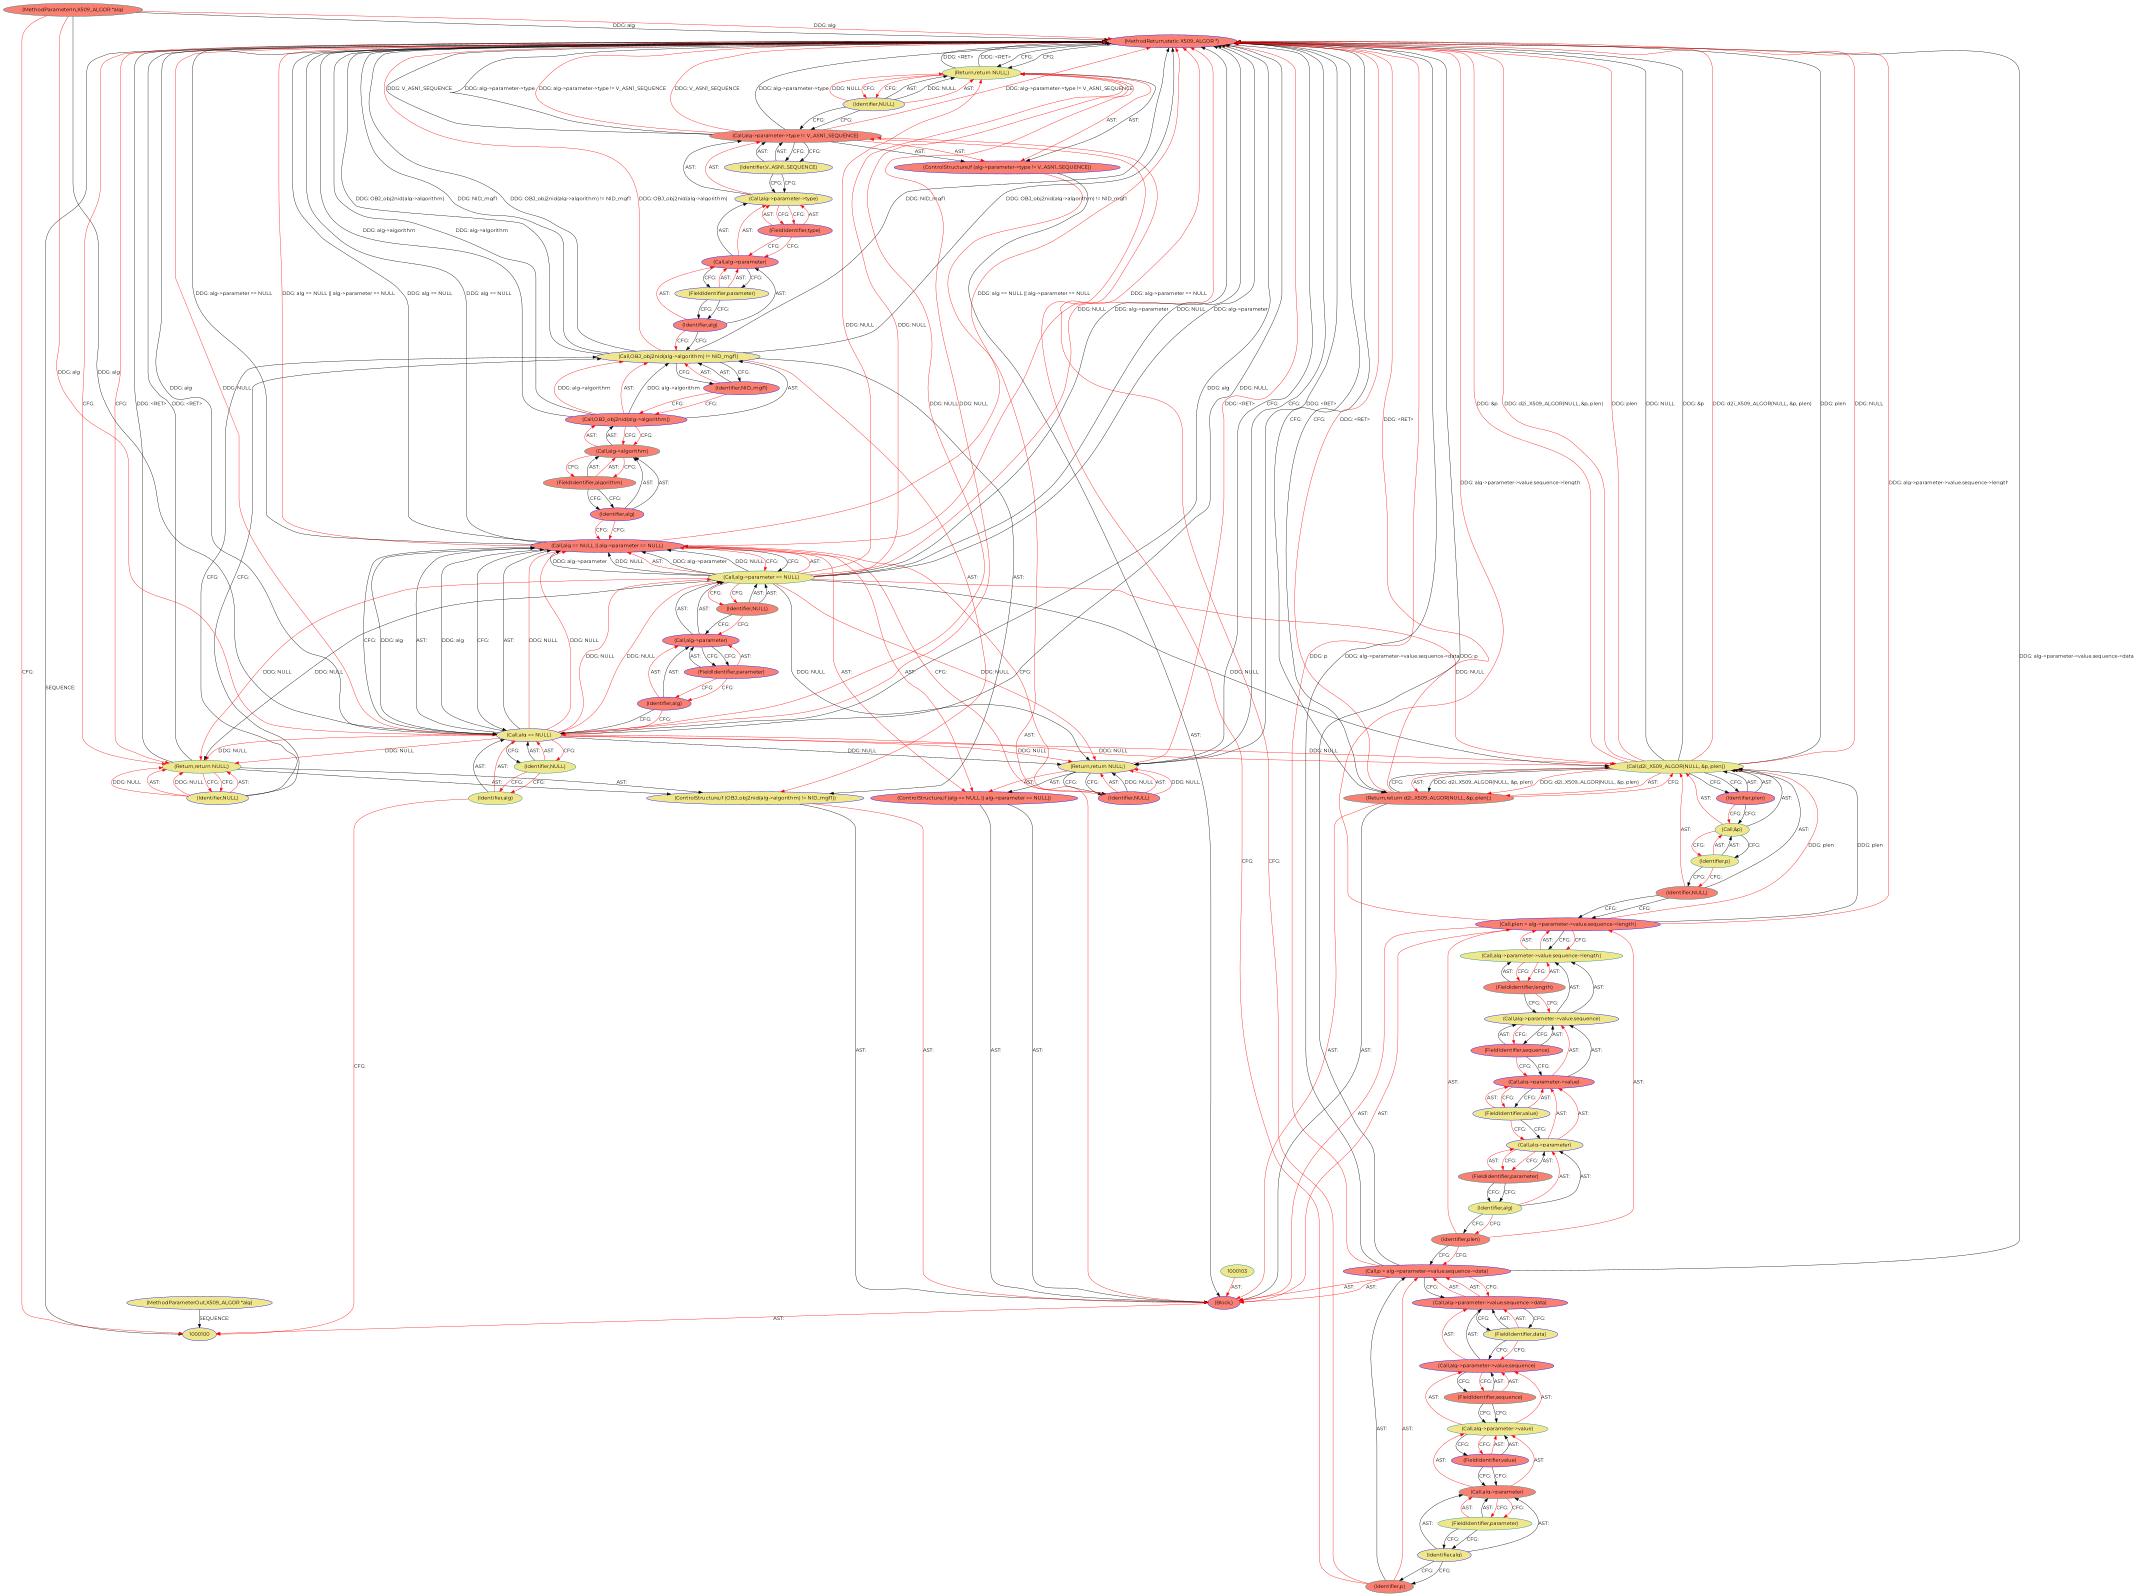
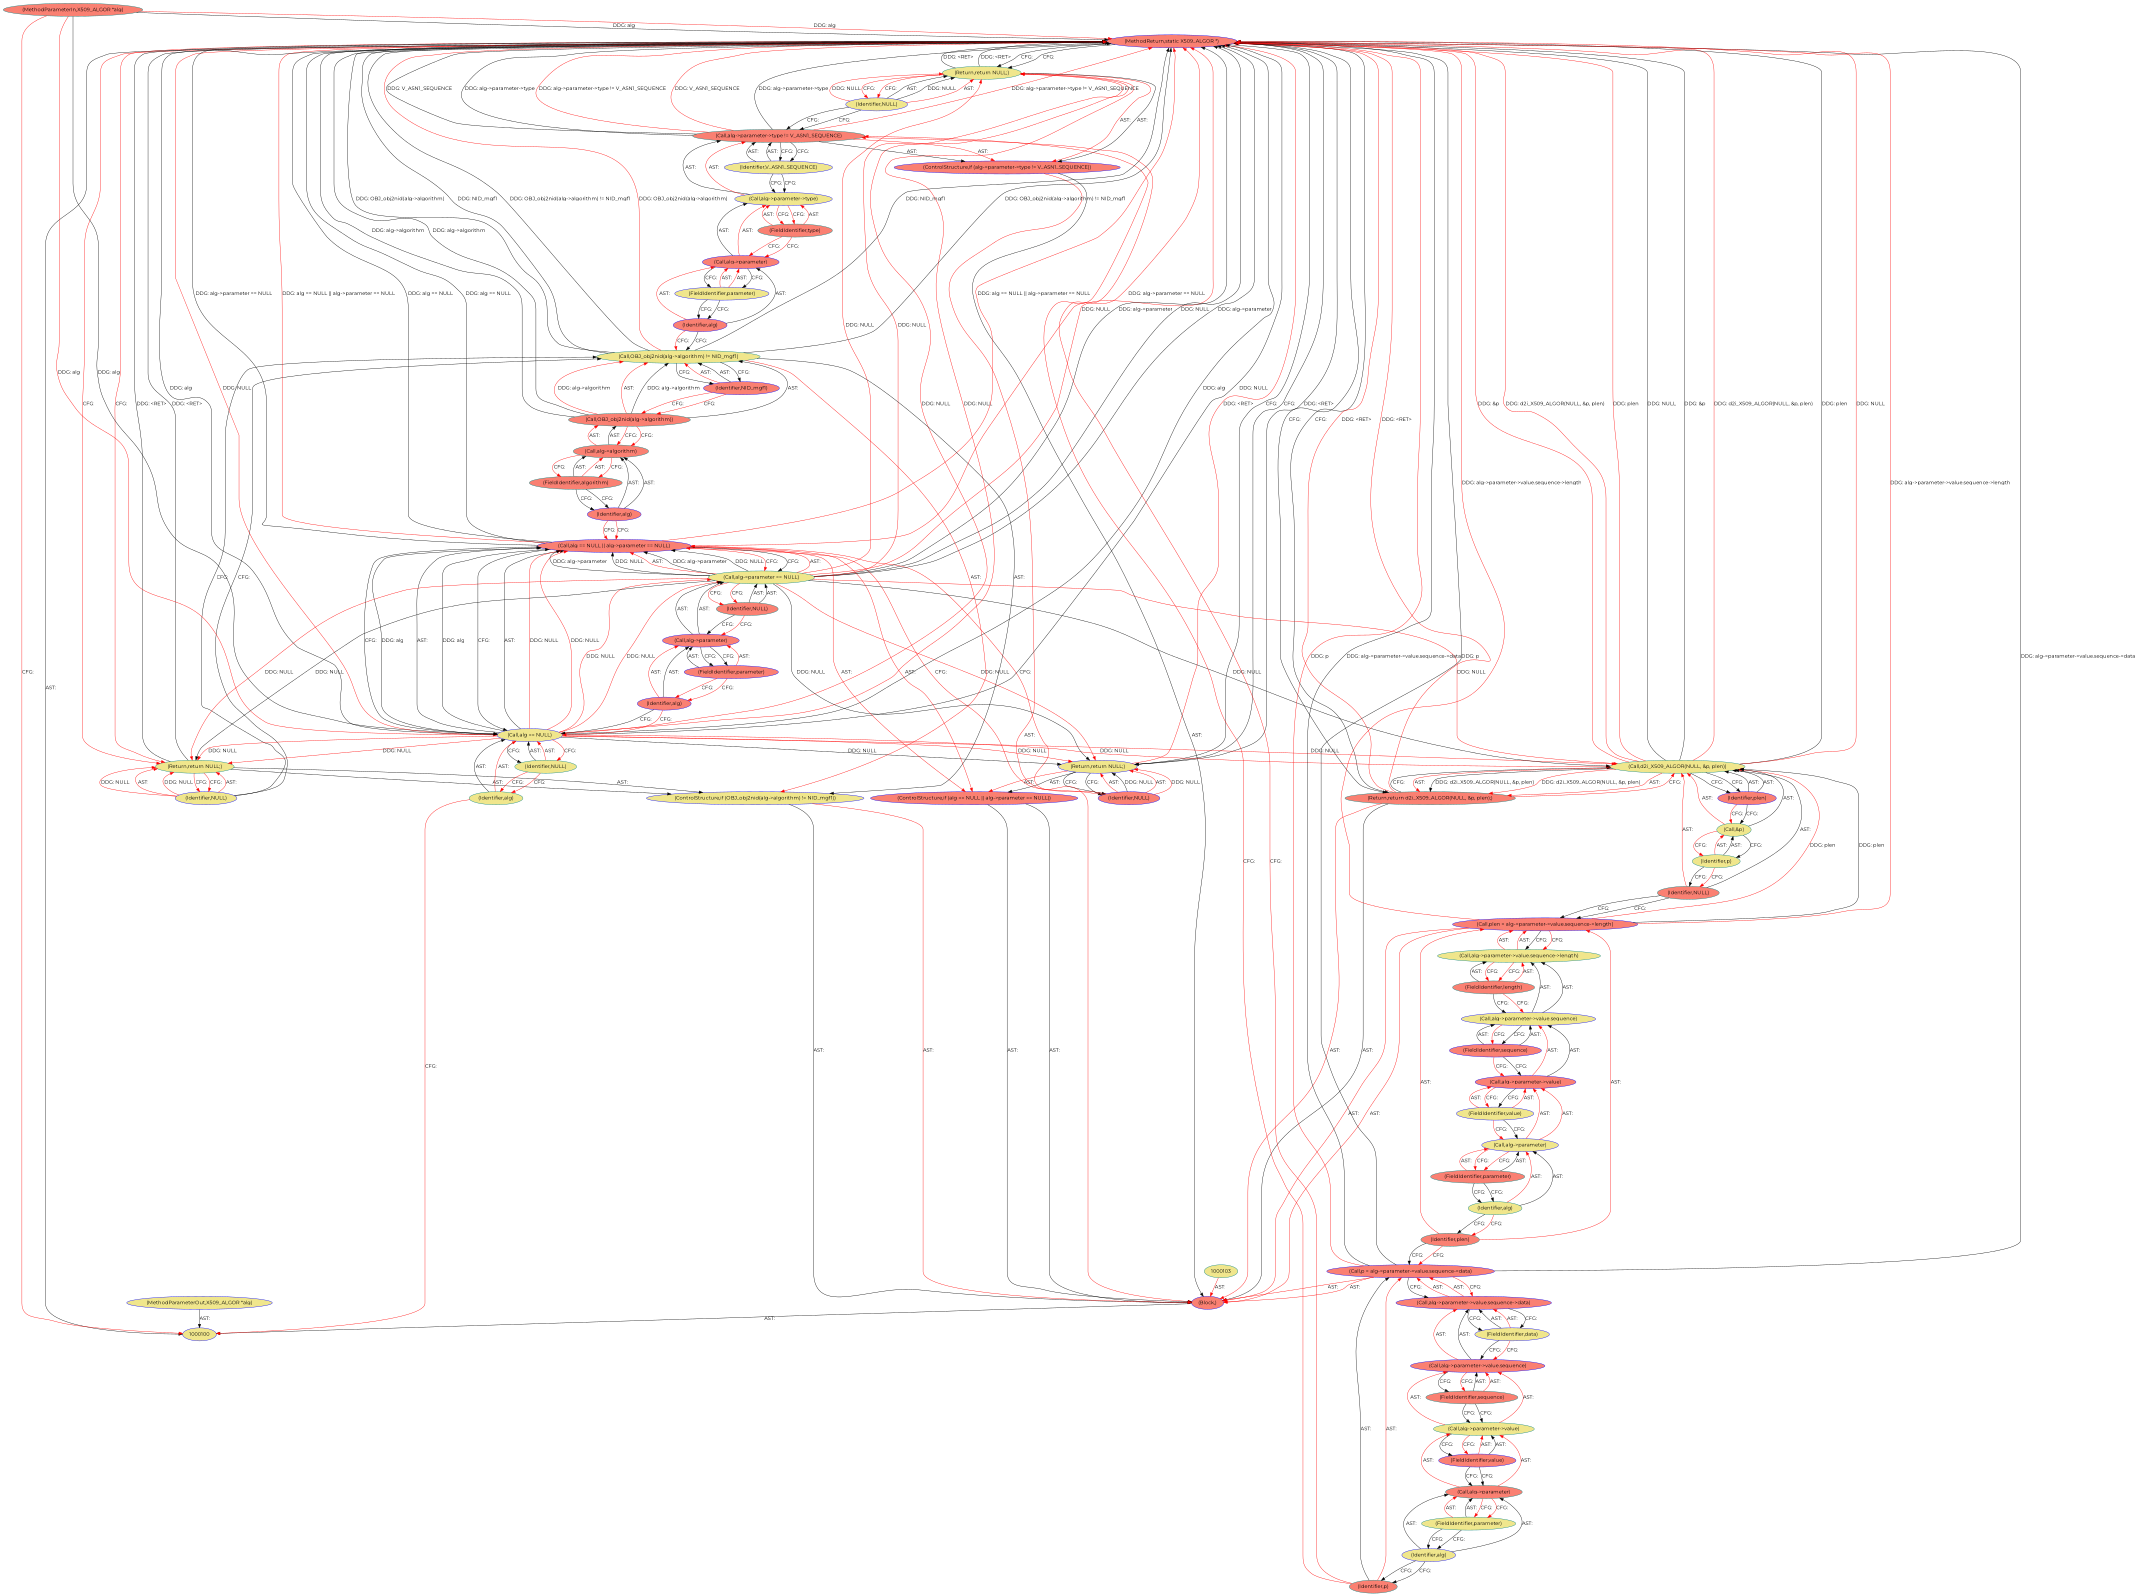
(795, 231) -> (795, 231)
(678, 357) -> (678, 357)
(626, 420) -> (629, 420)
(61, 688) -> (52, 688)
(215, 1319) -> (206, 1319)
(714, 1319) -> (706, 1319)
